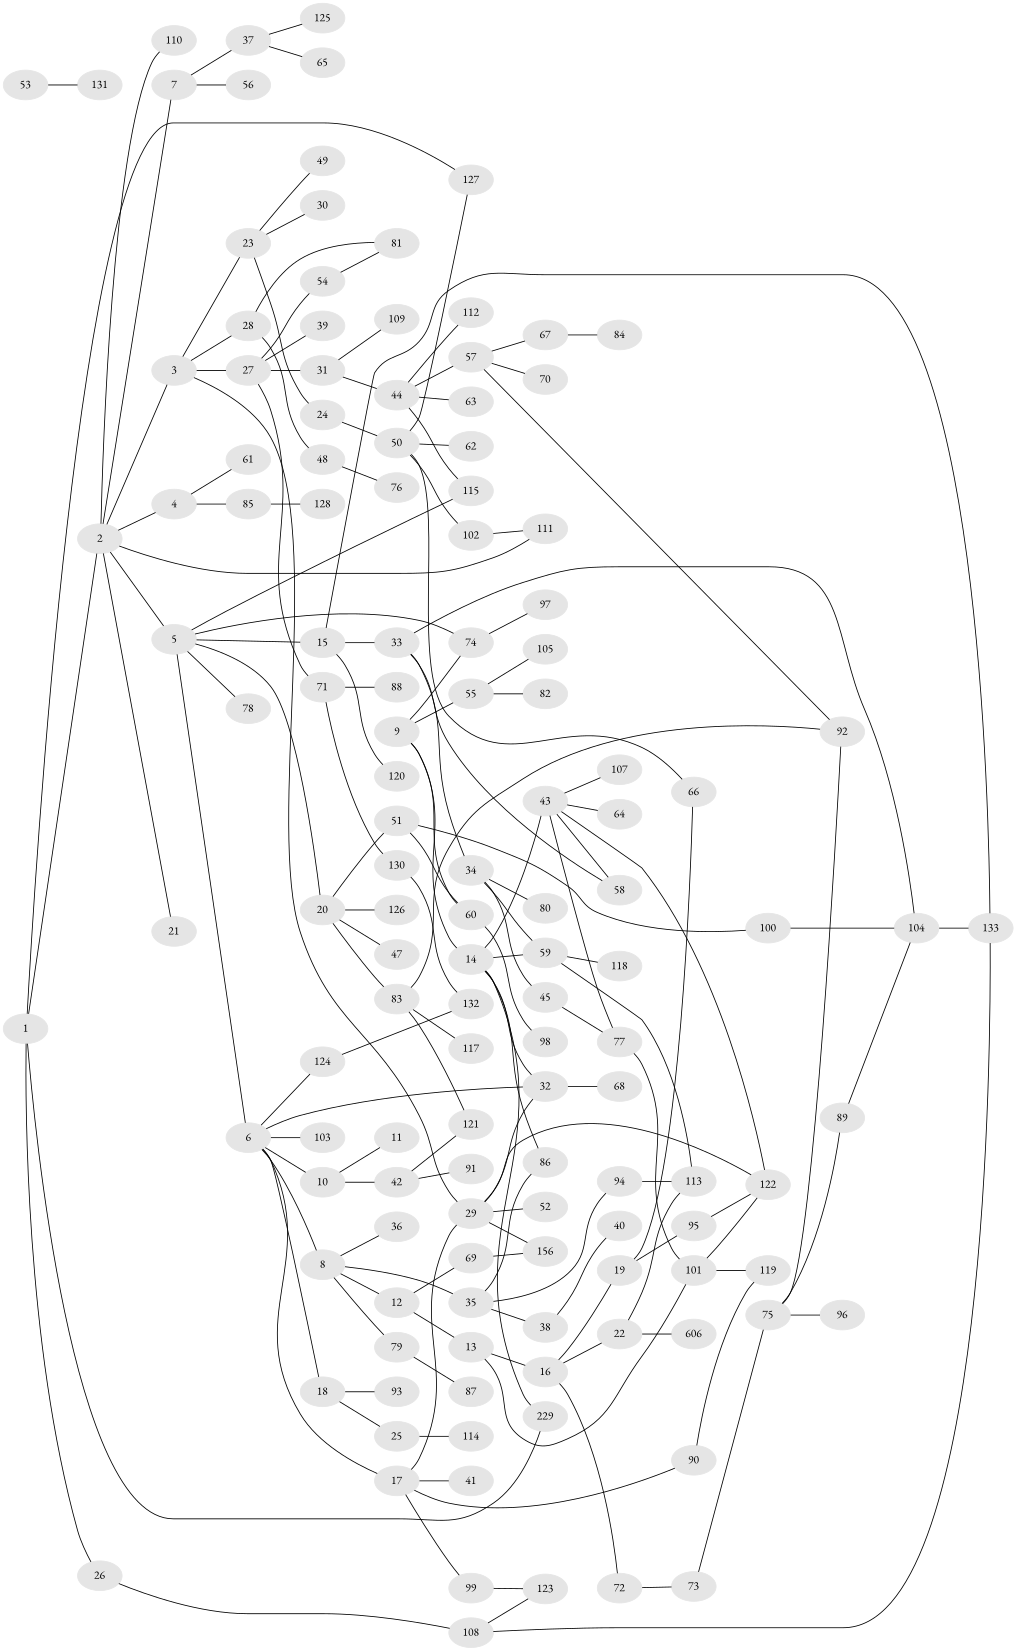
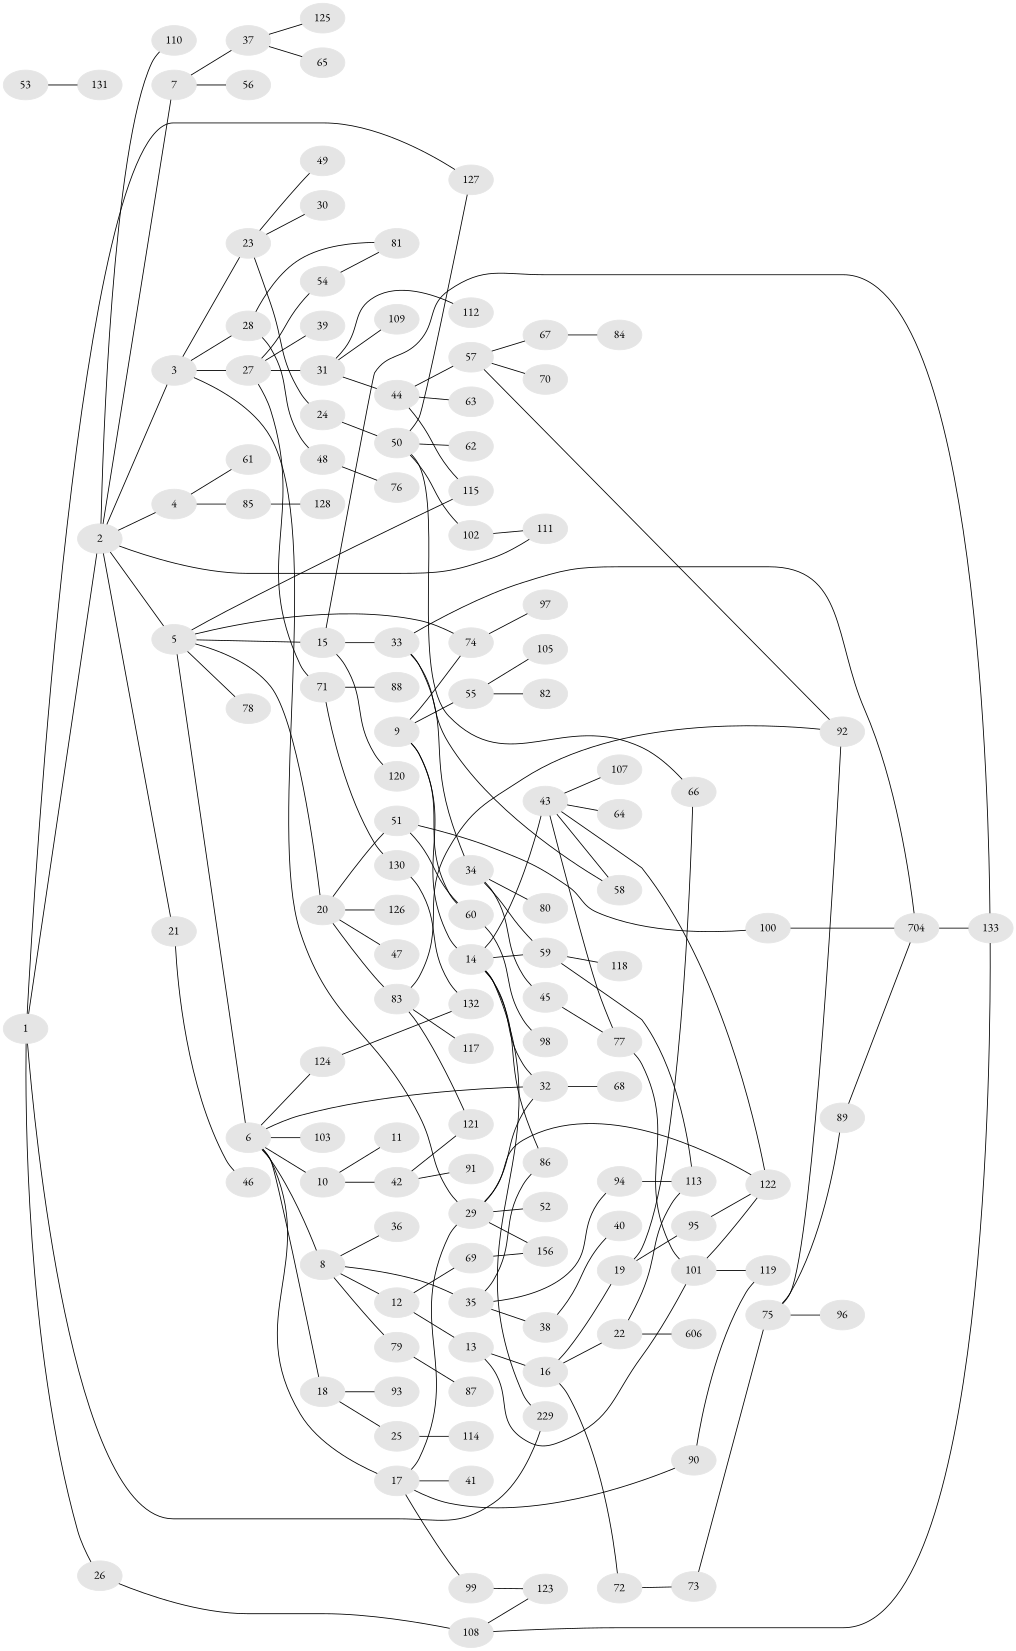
(428, 359) -> (378, 295)
(917, 928) -> (917, 928)
none -> (248, 1182)
